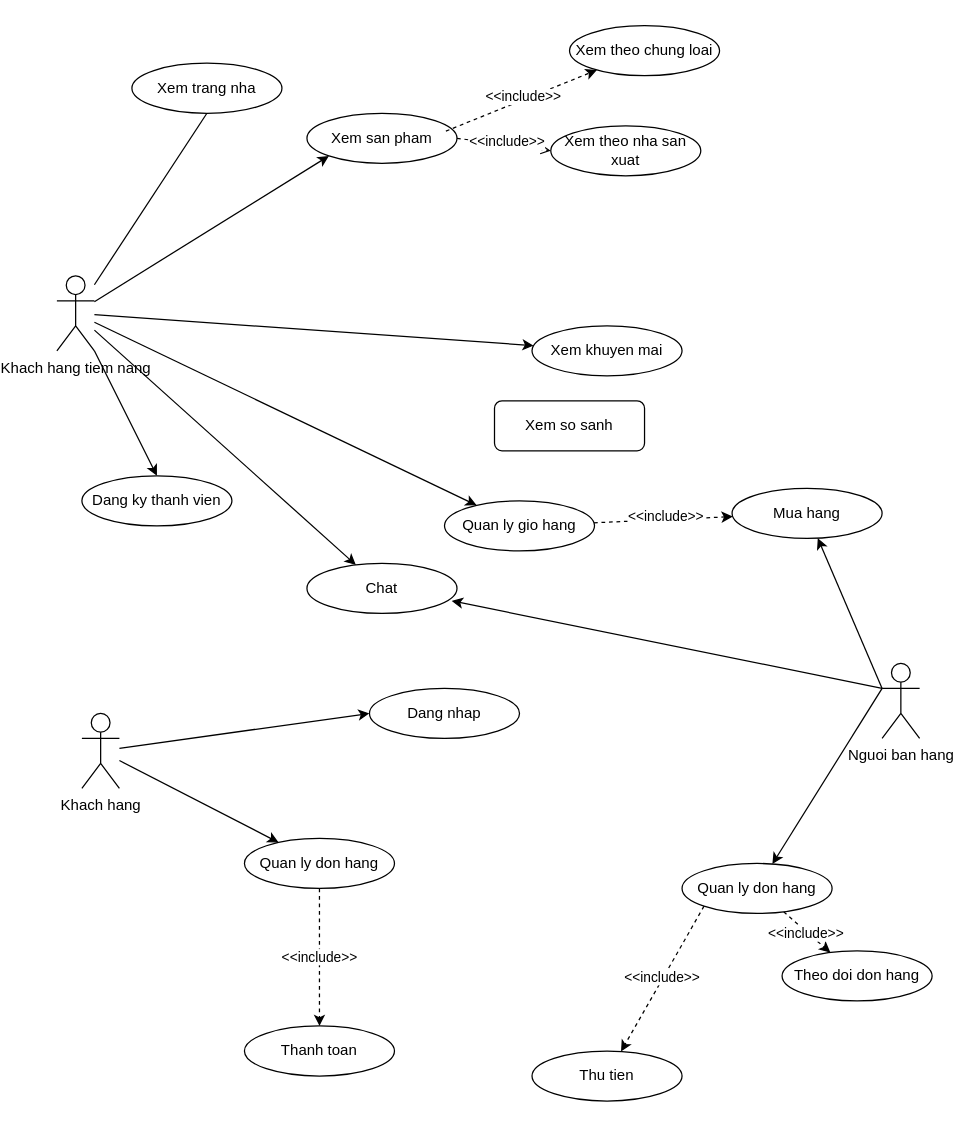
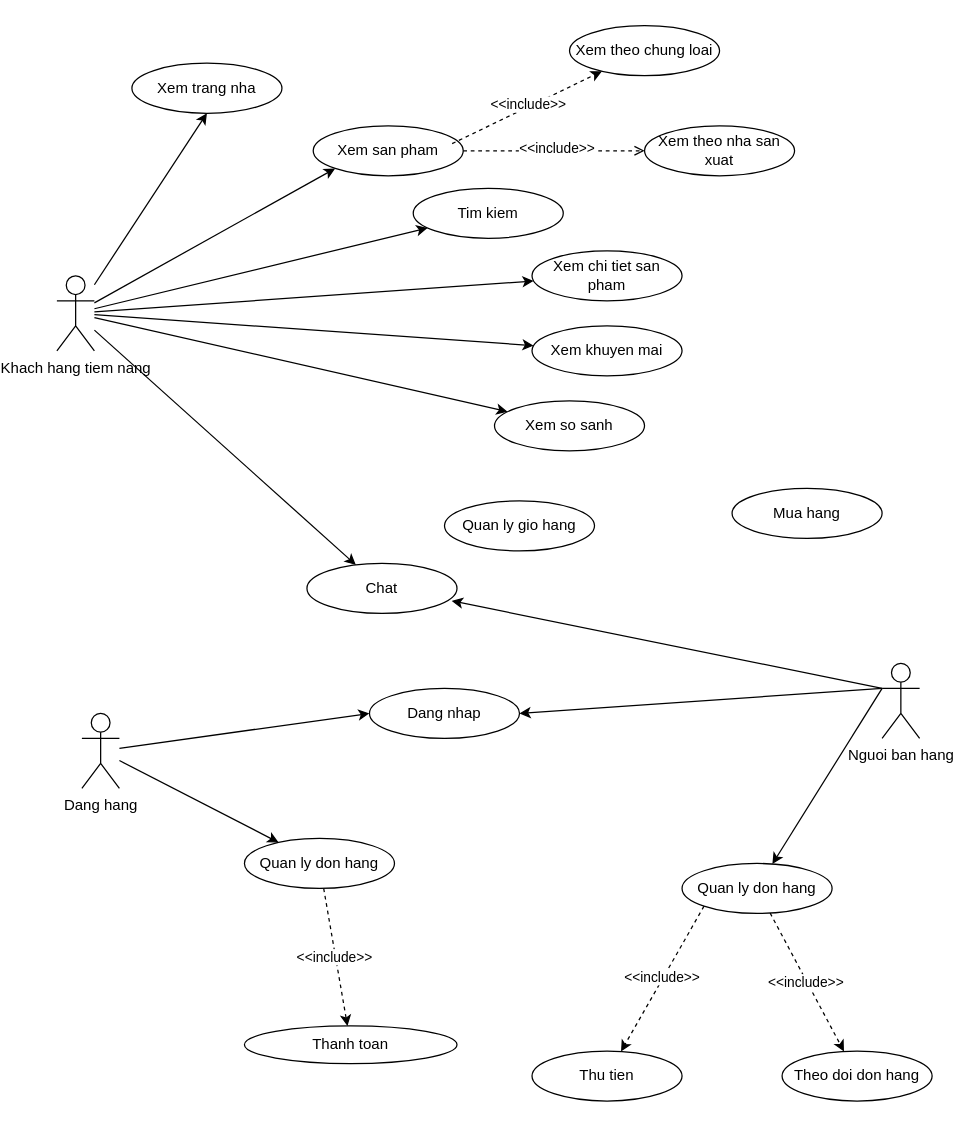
(204, 118) -> (201, 121)
(382, 138) -> (388, 151)
(626, 151) -> (719, 151)
none -> (488, 213)
none -> (257, 269)
none -> (607, 276)
none -> (310, 297)
(124, 409) -> none
(281, 412) -> (297, 363)
(569, 426) -> (569, 426)
(157, 501) -> none
(659, 520) -> none
(851, 615) -> (702, 701)
(101, 806) -> (101, 806)
(857, 976) -> (857, 1076)
(319, 1051) -> (351, 1044)
